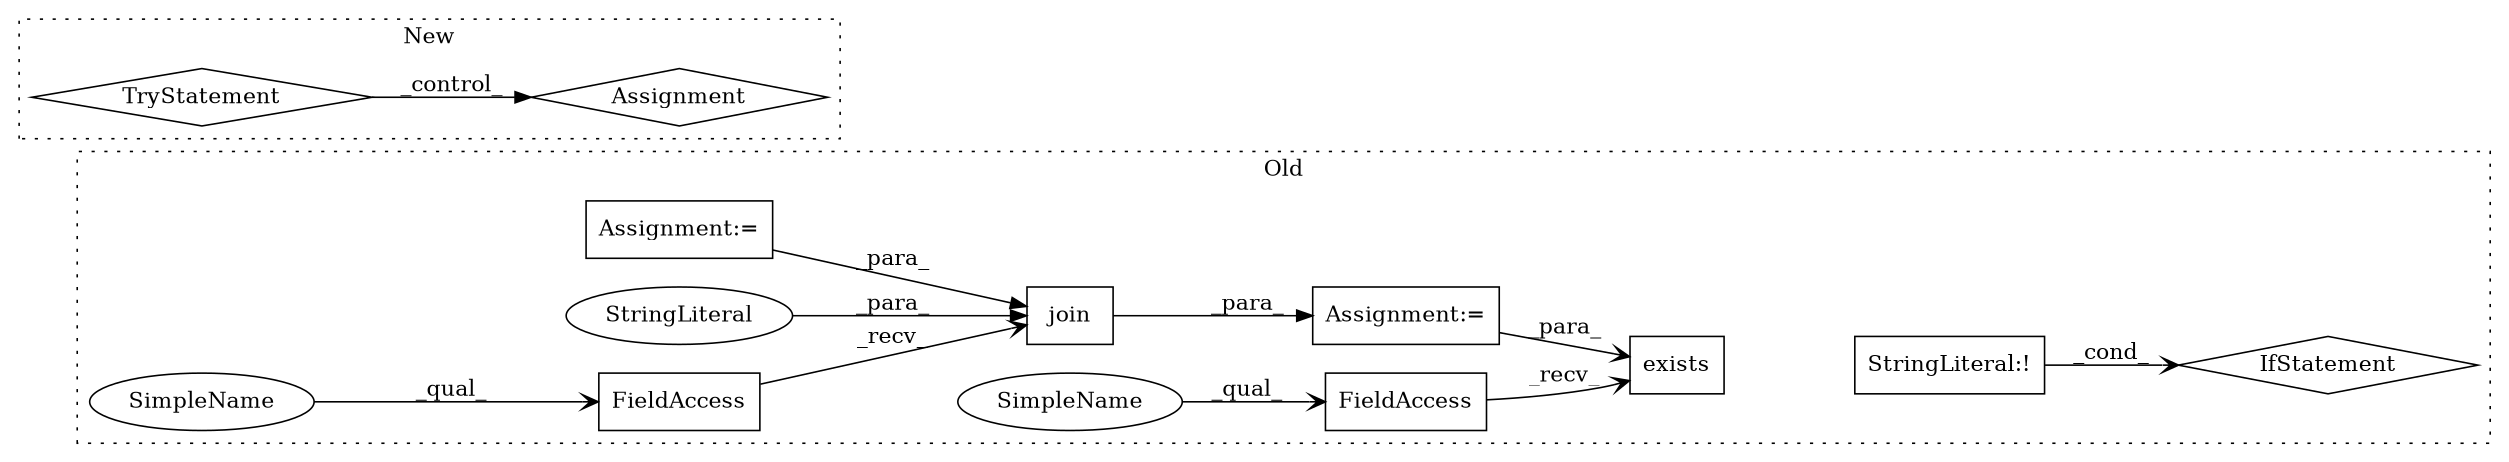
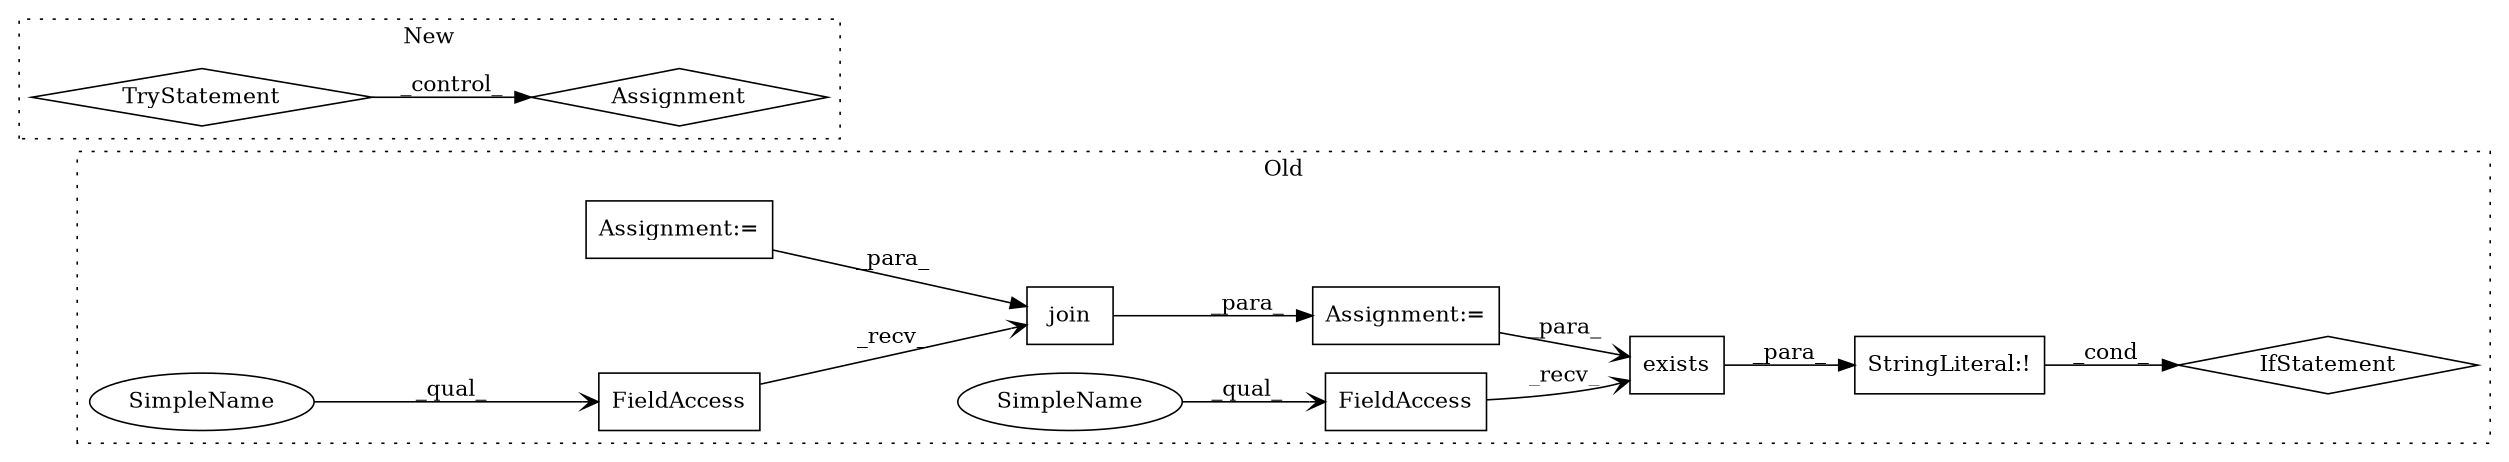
(679, 316) -> none
none -> (1781, 365)
(2104, 365) -> (2104, 365)
